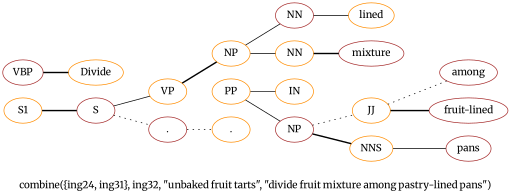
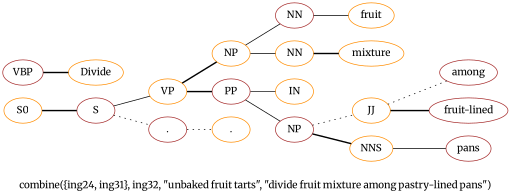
(371, 15) -> (371, 15)
(371, 54) -> (371, 54)
none -> (200, 92)
(231, 92) -> (231, 92)
(23, 111) -> (23, 111)
